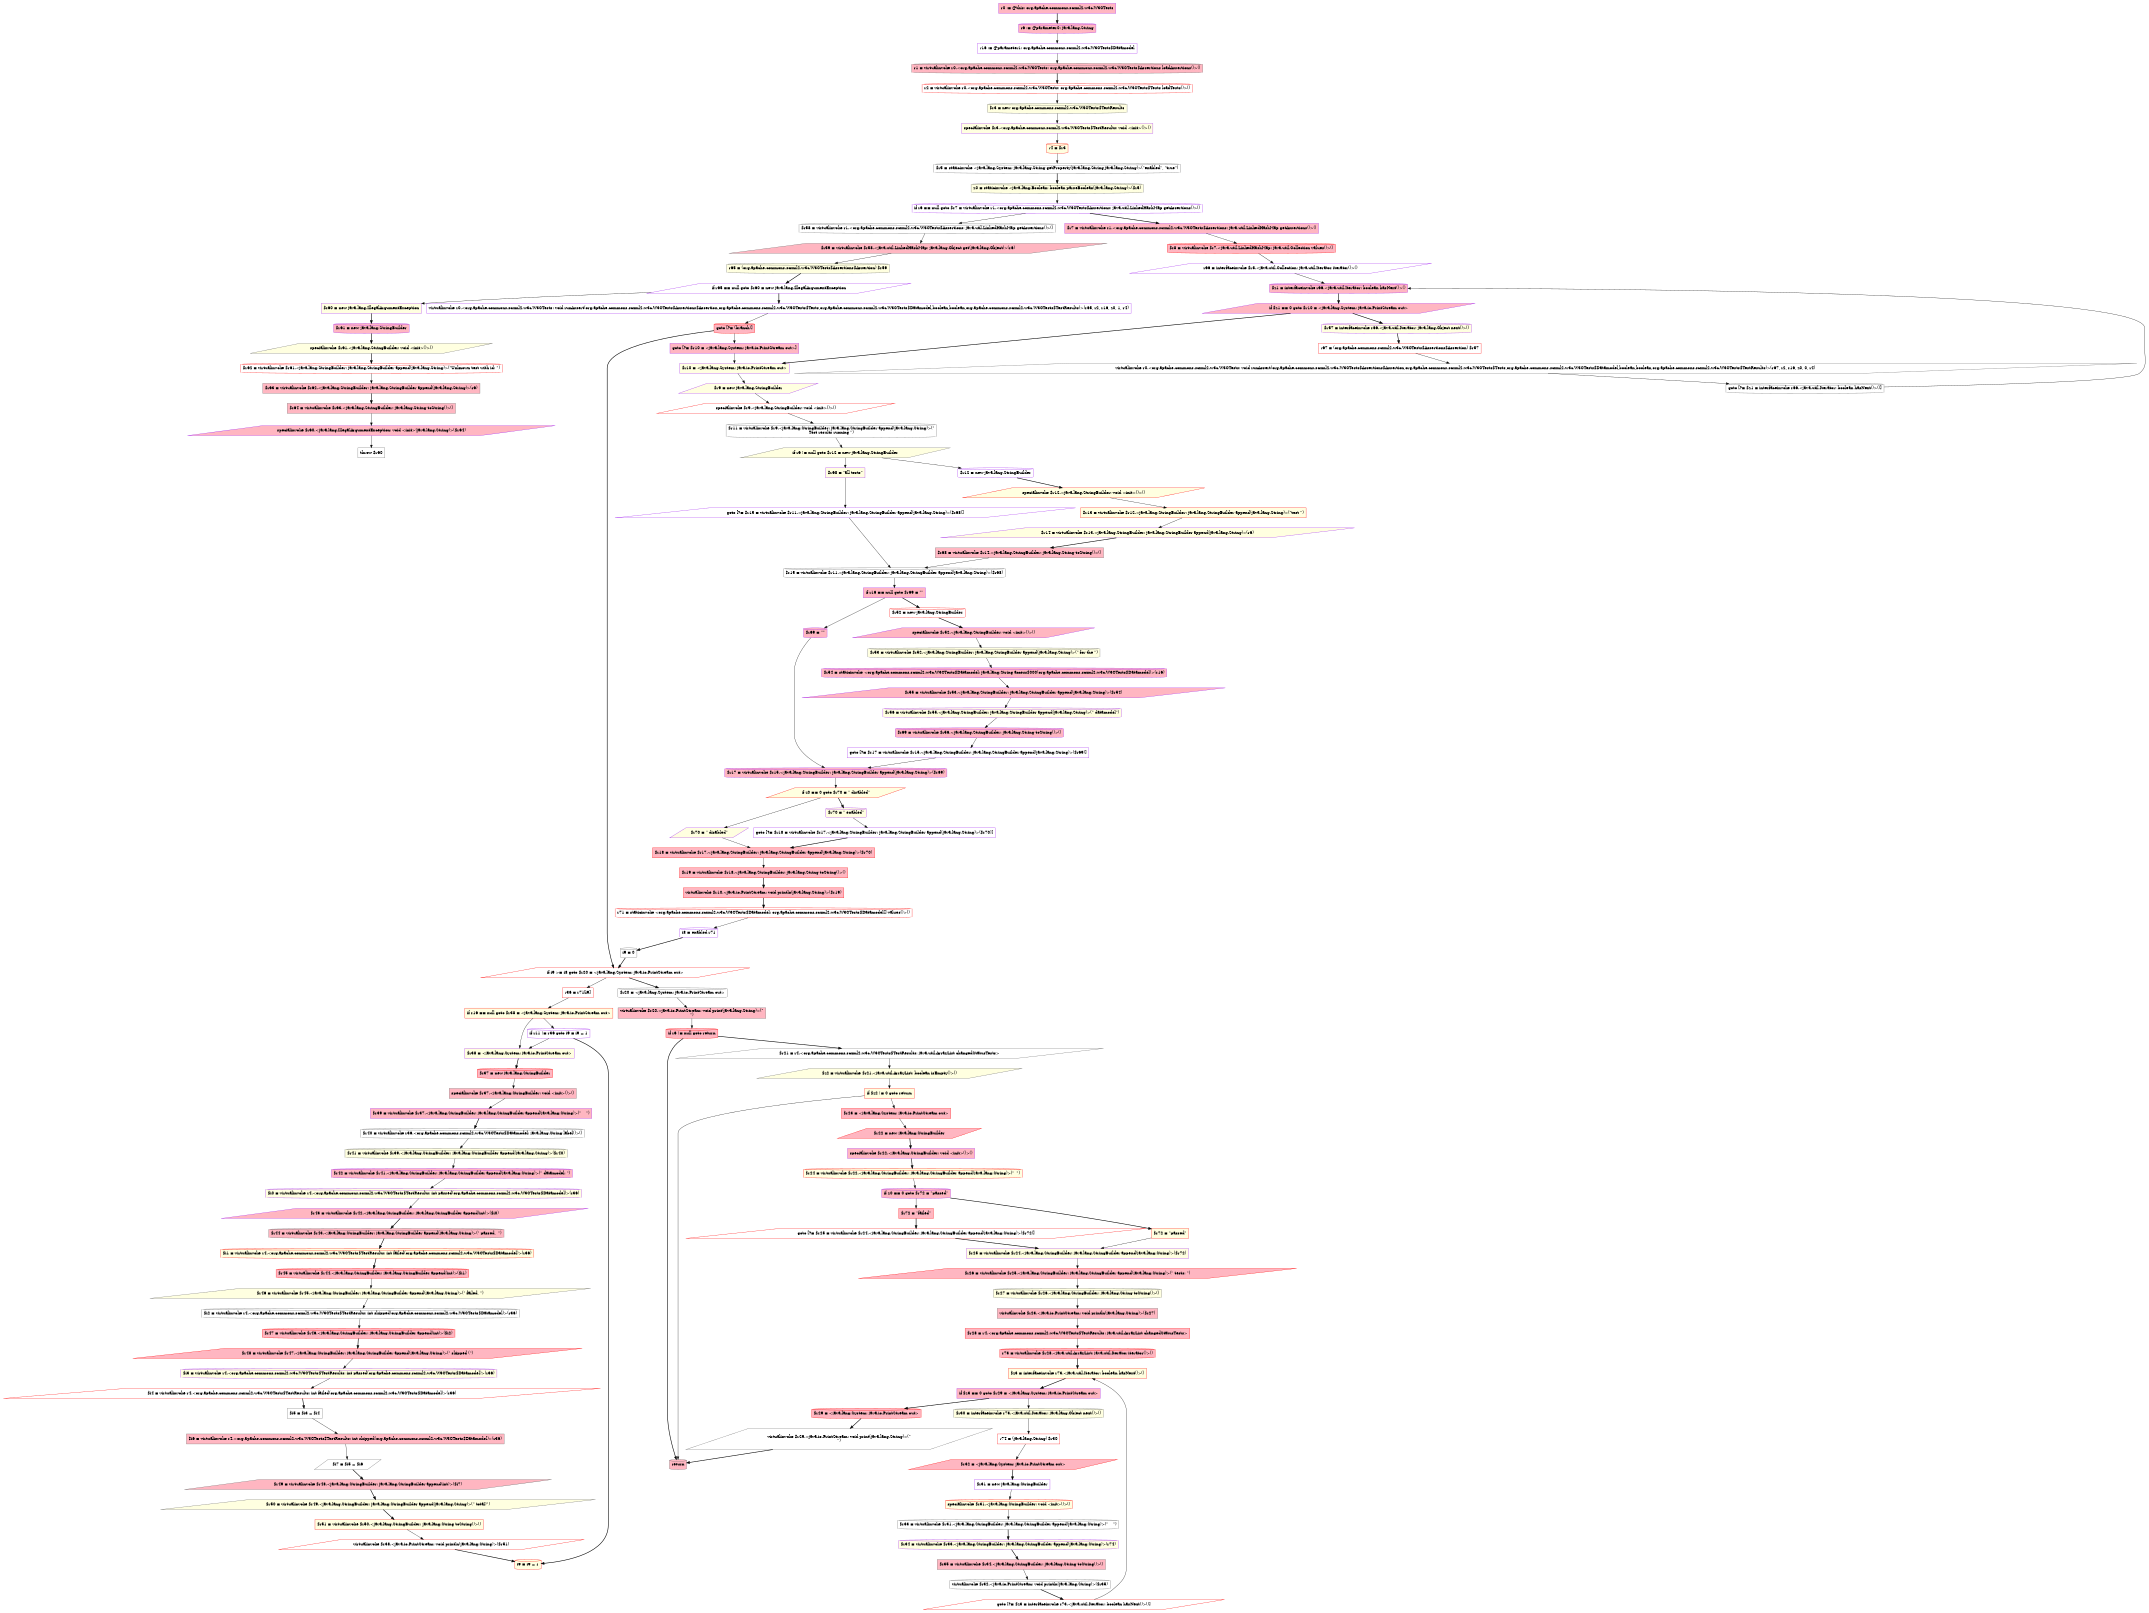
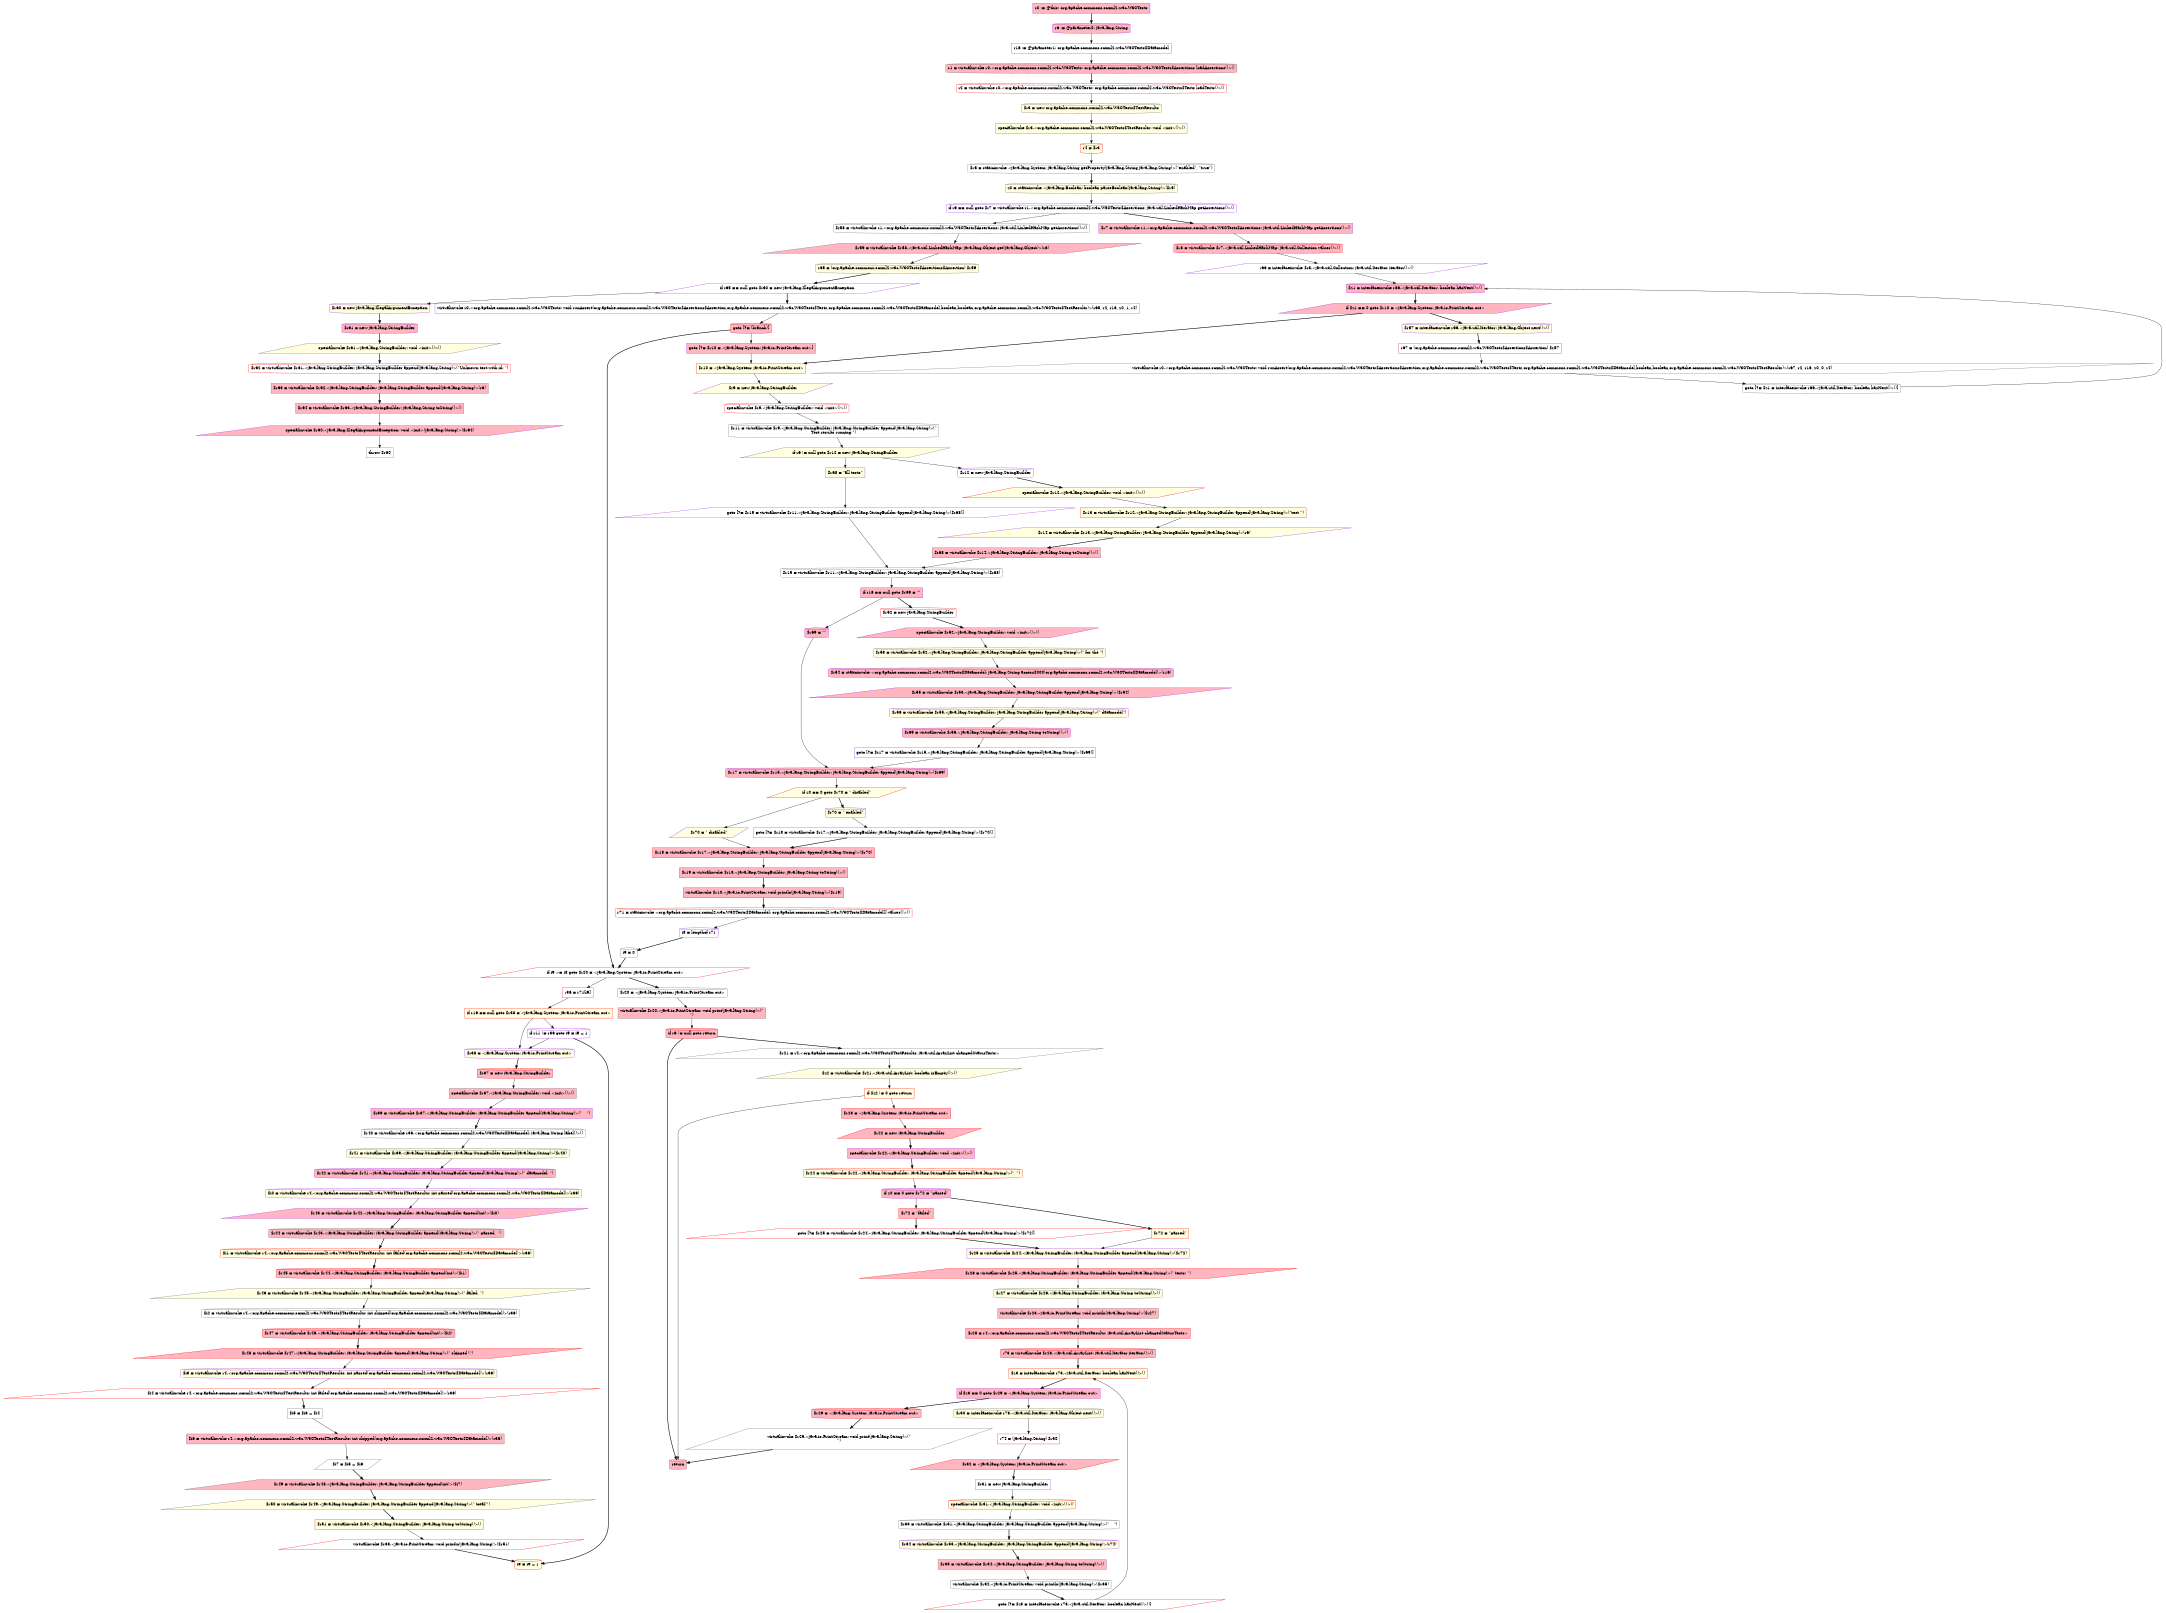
(371, 308) -> (380, 308)
(734, 368) -> (751, 368)
(776, 408) -> (787, 408)
(699, 933) -> (699, 933)
(519, 1053) -> (519, 1053)
